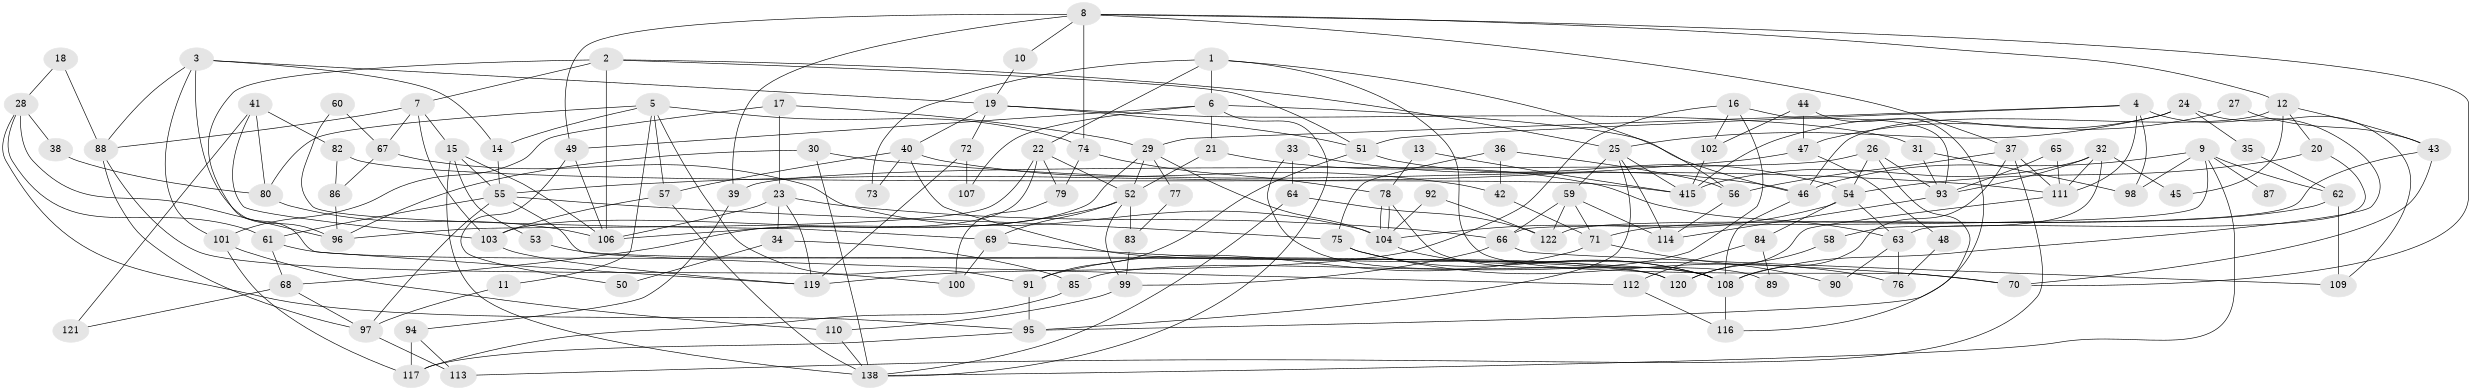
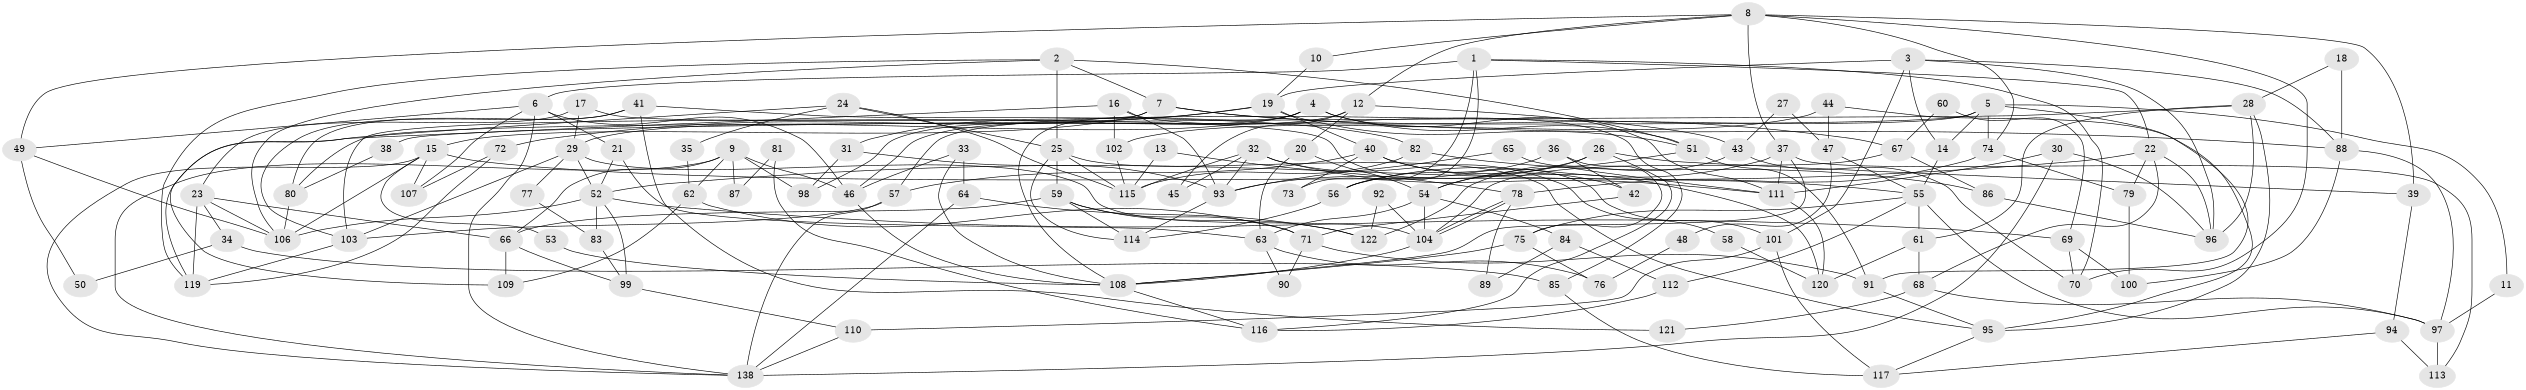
none -> (778, 150)
none -> (420, 172)
(1688, 195) -> (1127, 195)
